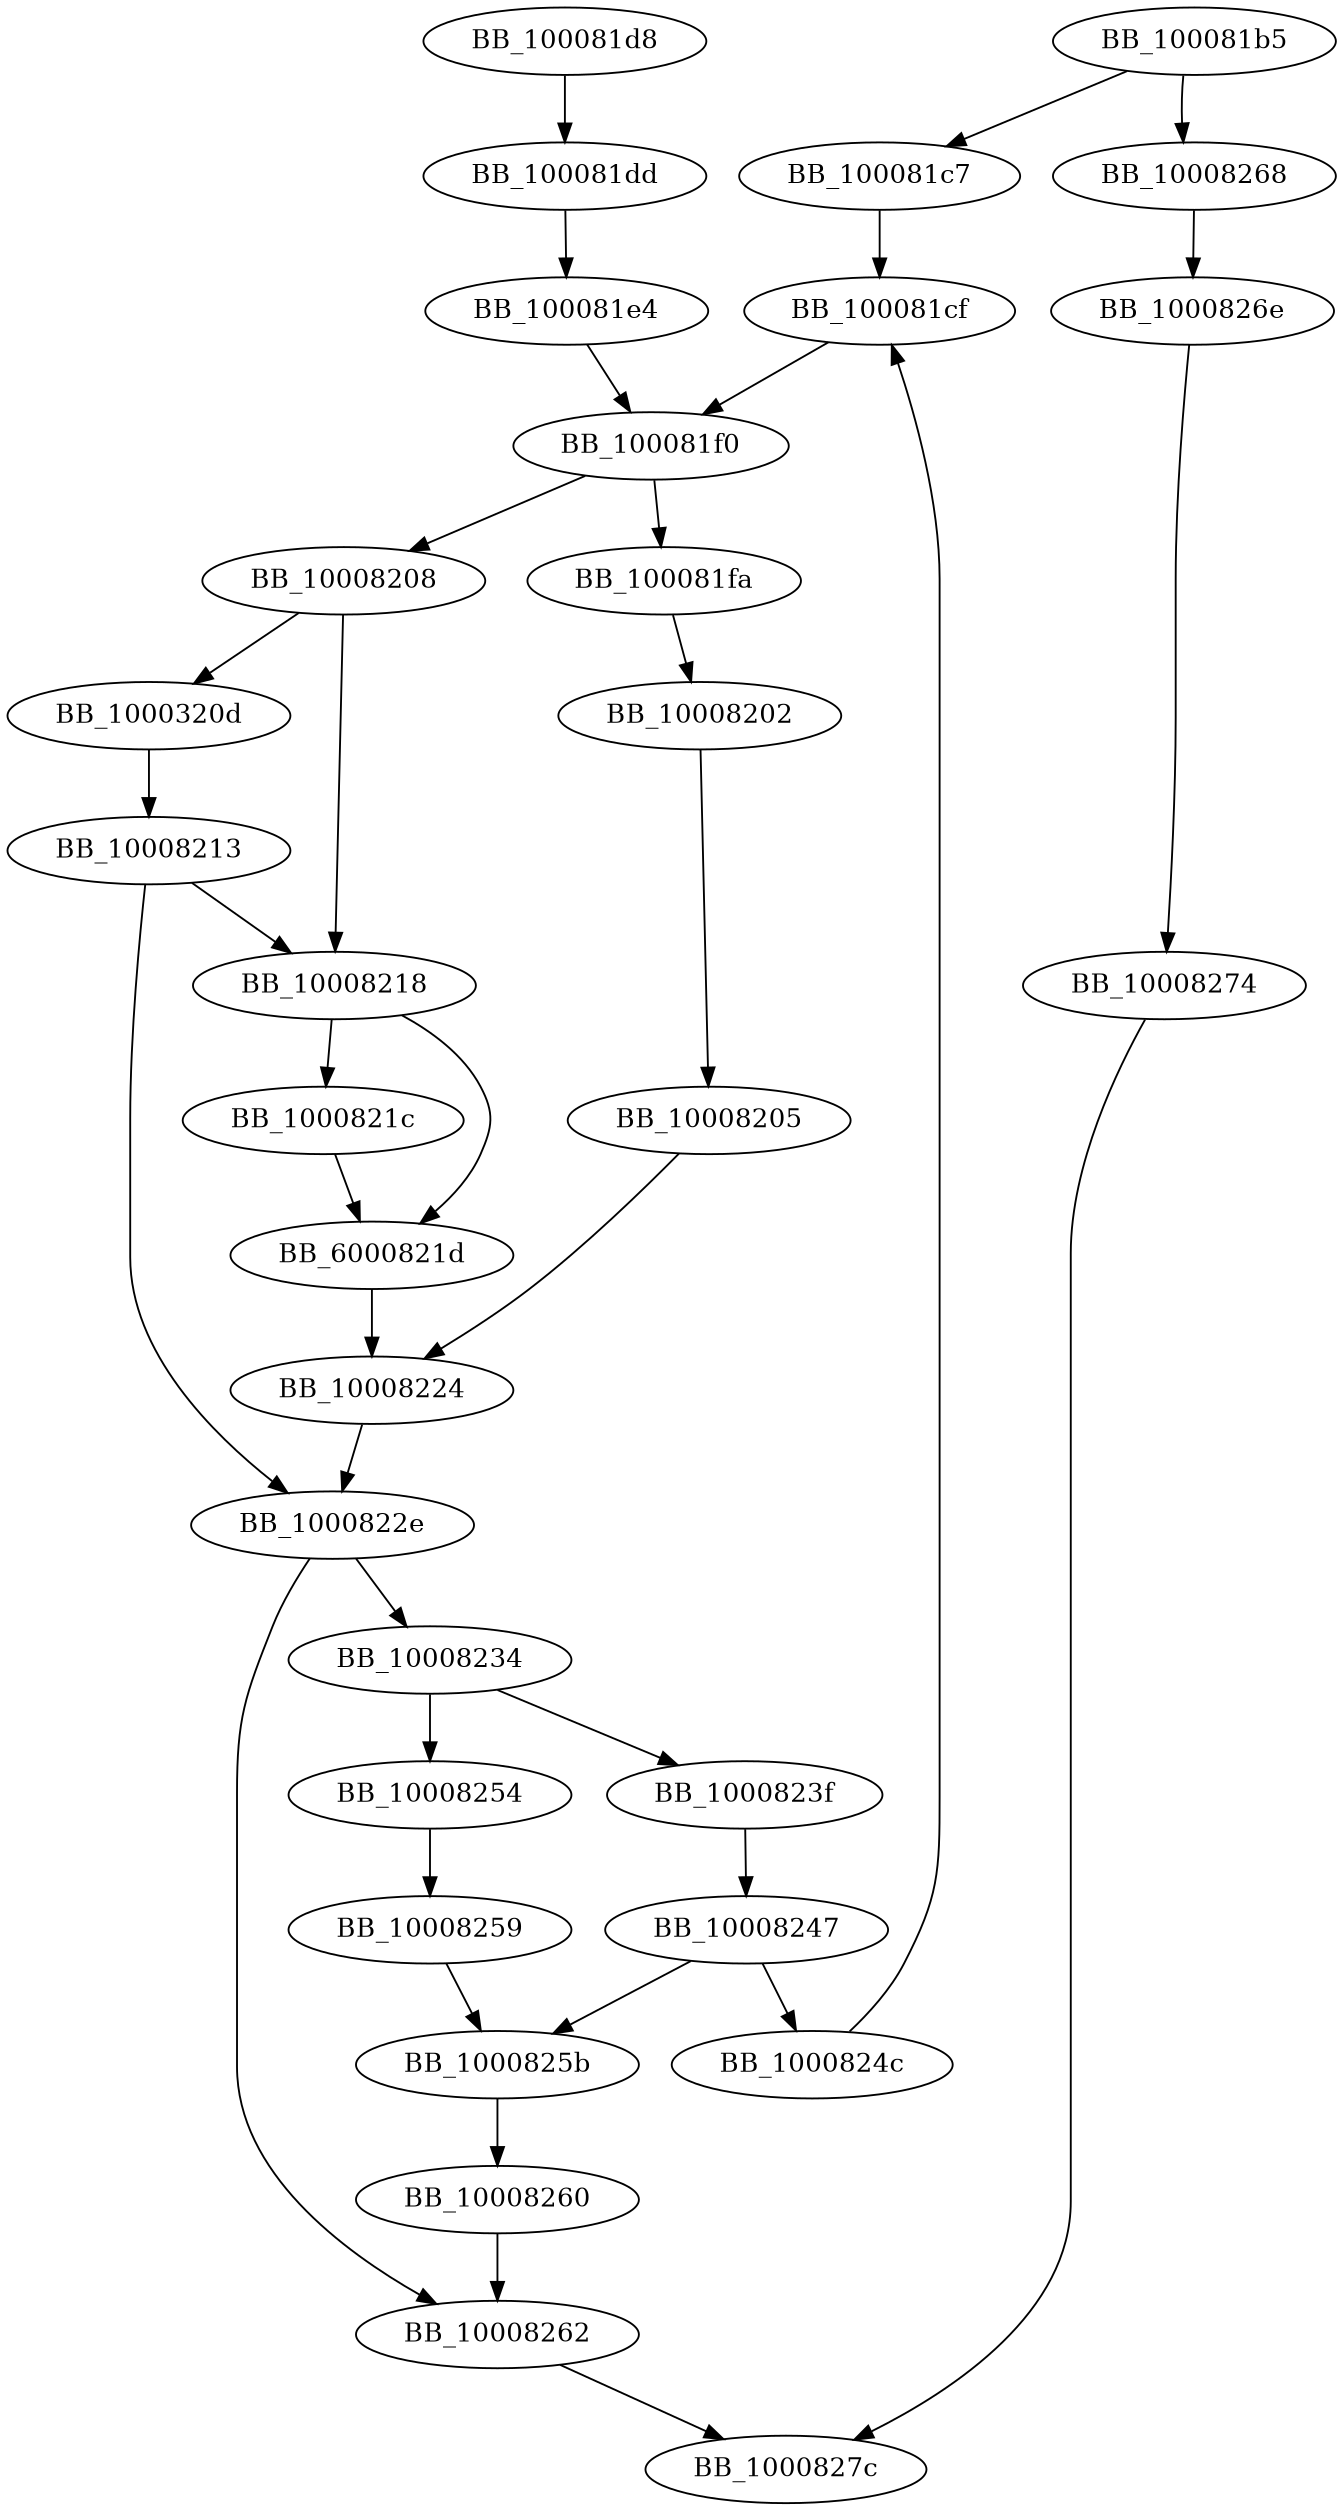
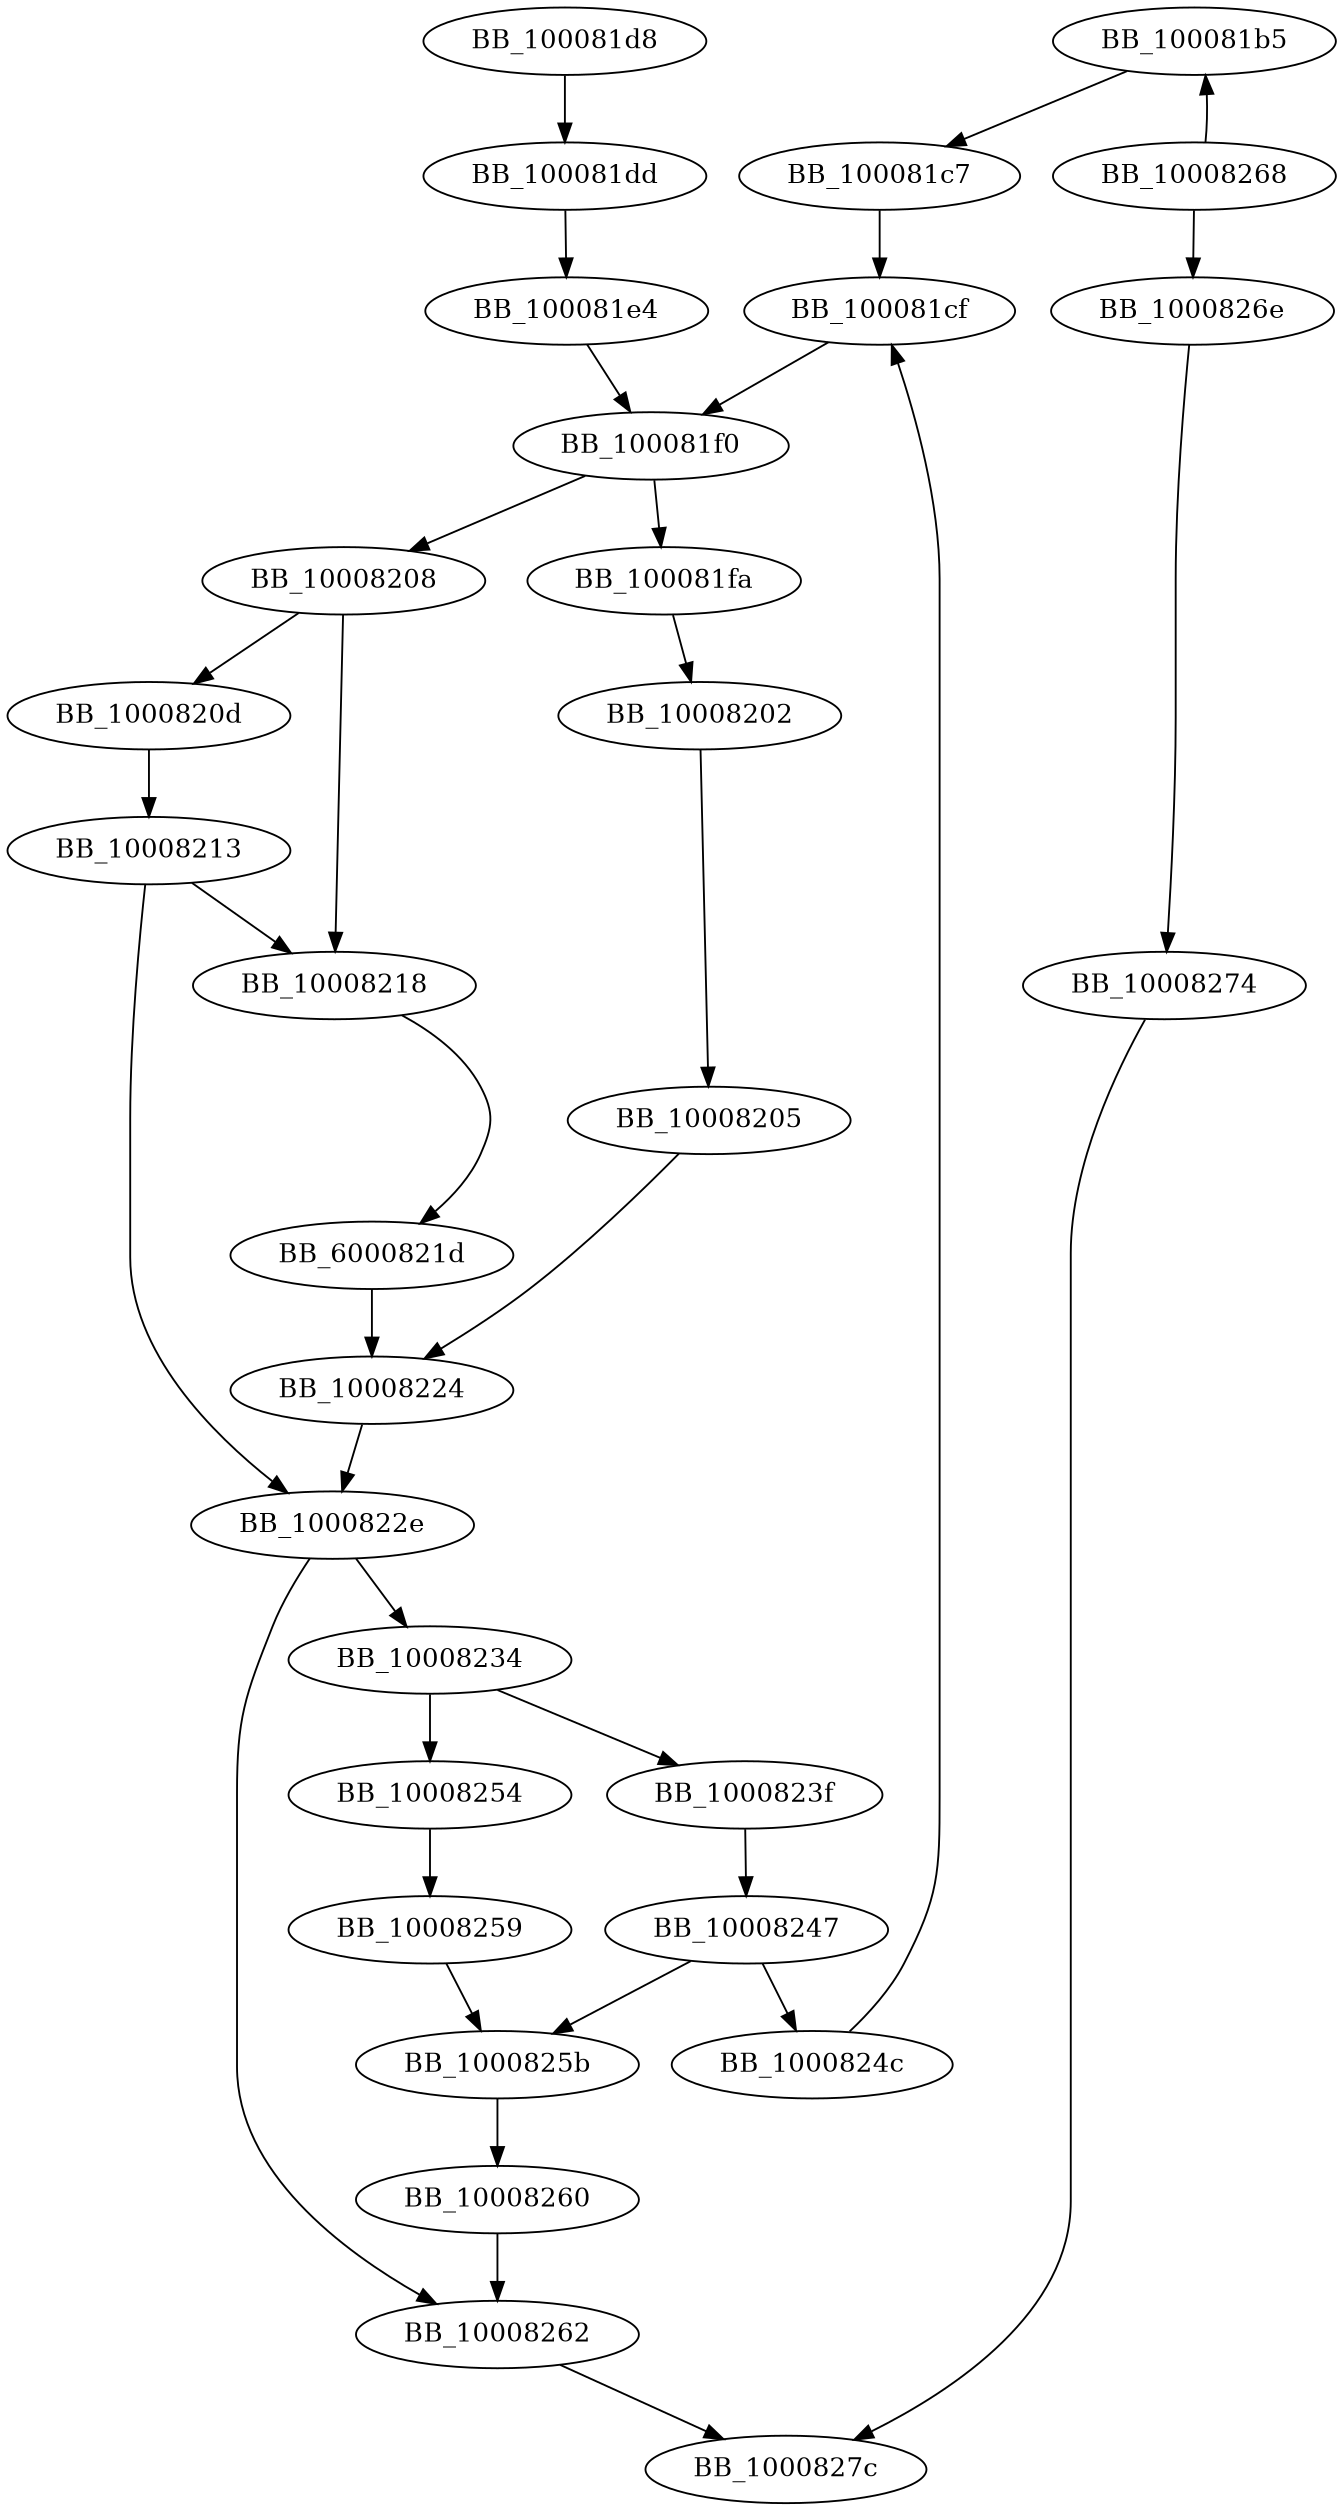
(1182, 99) -> (1207, 118)
(149, 716) -> (149, 716)
(323, 1120) -> none
